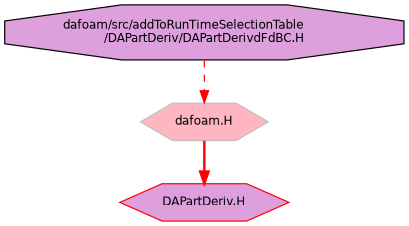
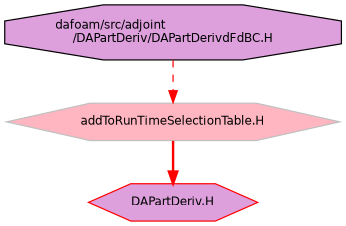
(204, 32) -> (173, 32)
(204, 122) -> (173, 122)
